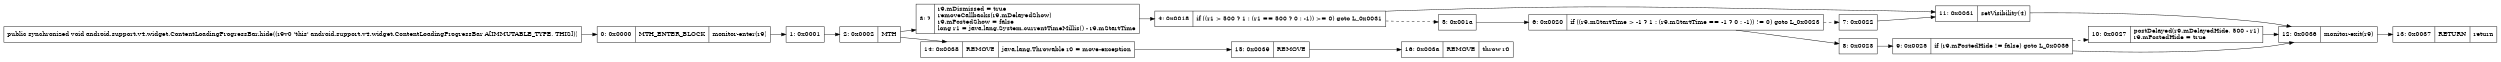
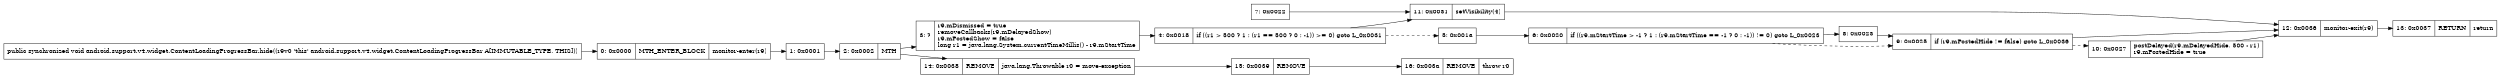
(1829, 22) -> (1830, 46)
